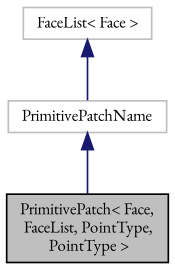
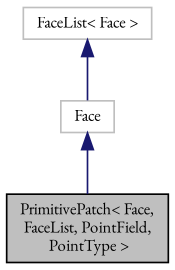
(88, 117) -> (88, 117)
(88, 228) -> (88, 228)
